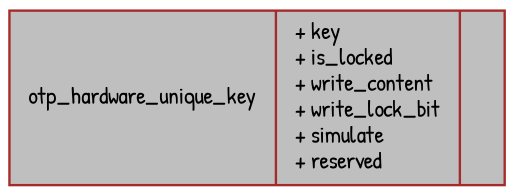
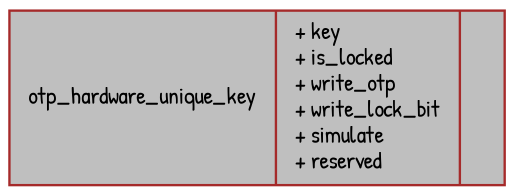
(364, 84) -> (345, 84)
